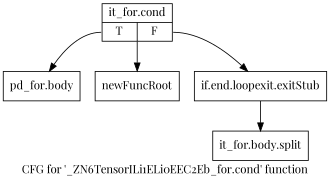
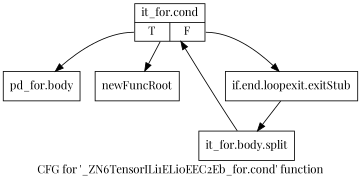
none -> (211, 90)
